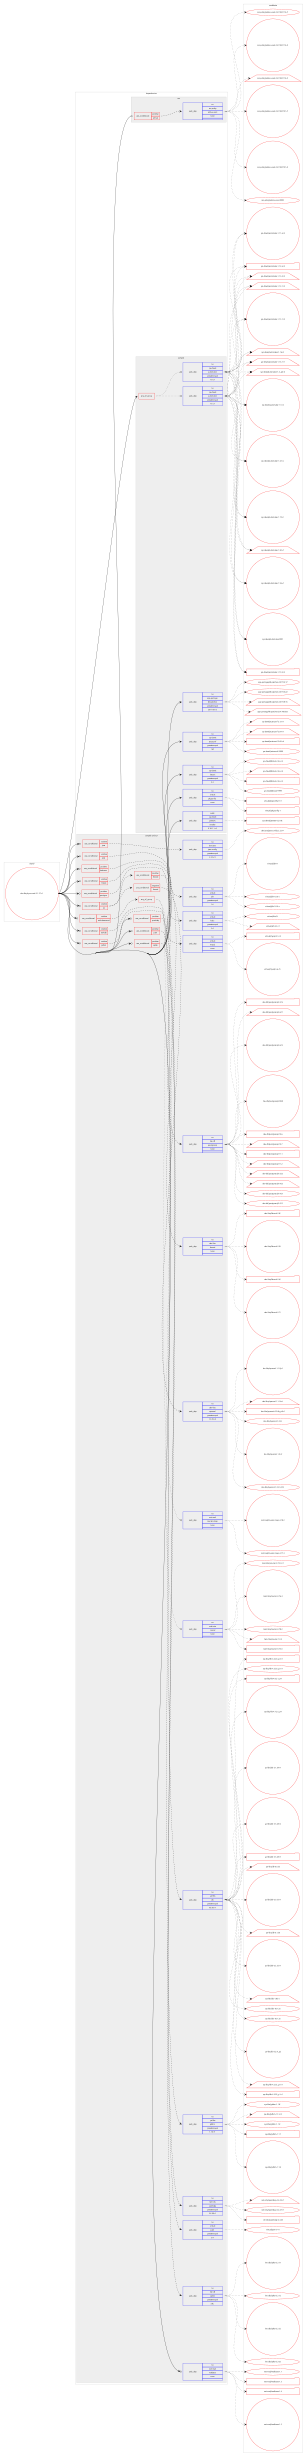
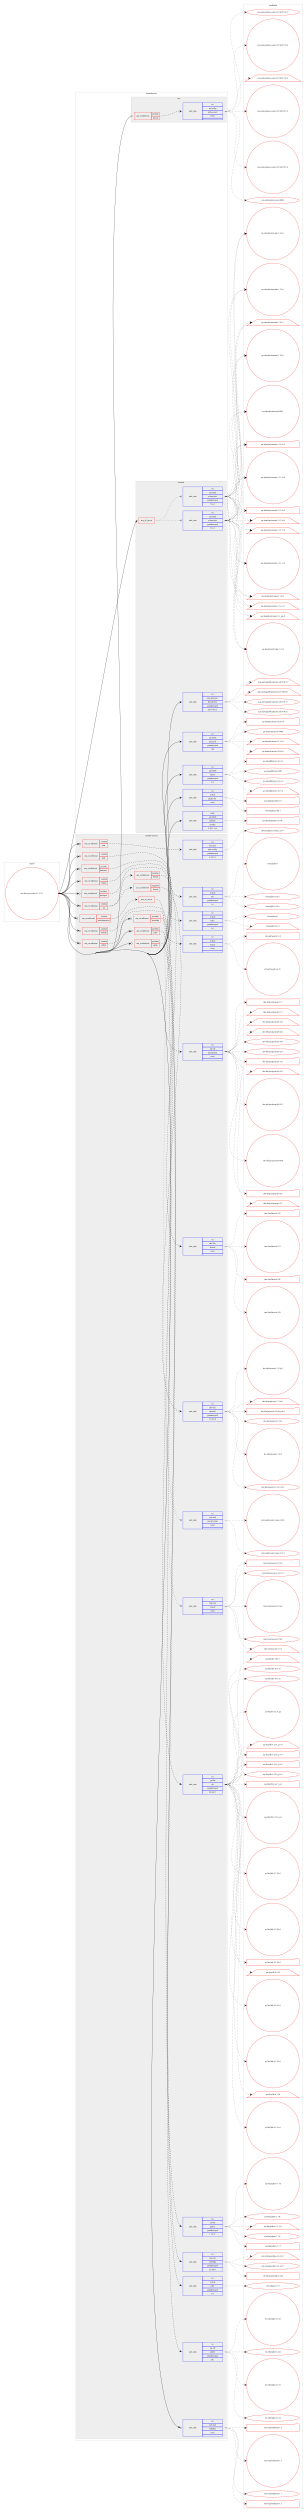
none -> (273, 2062)
